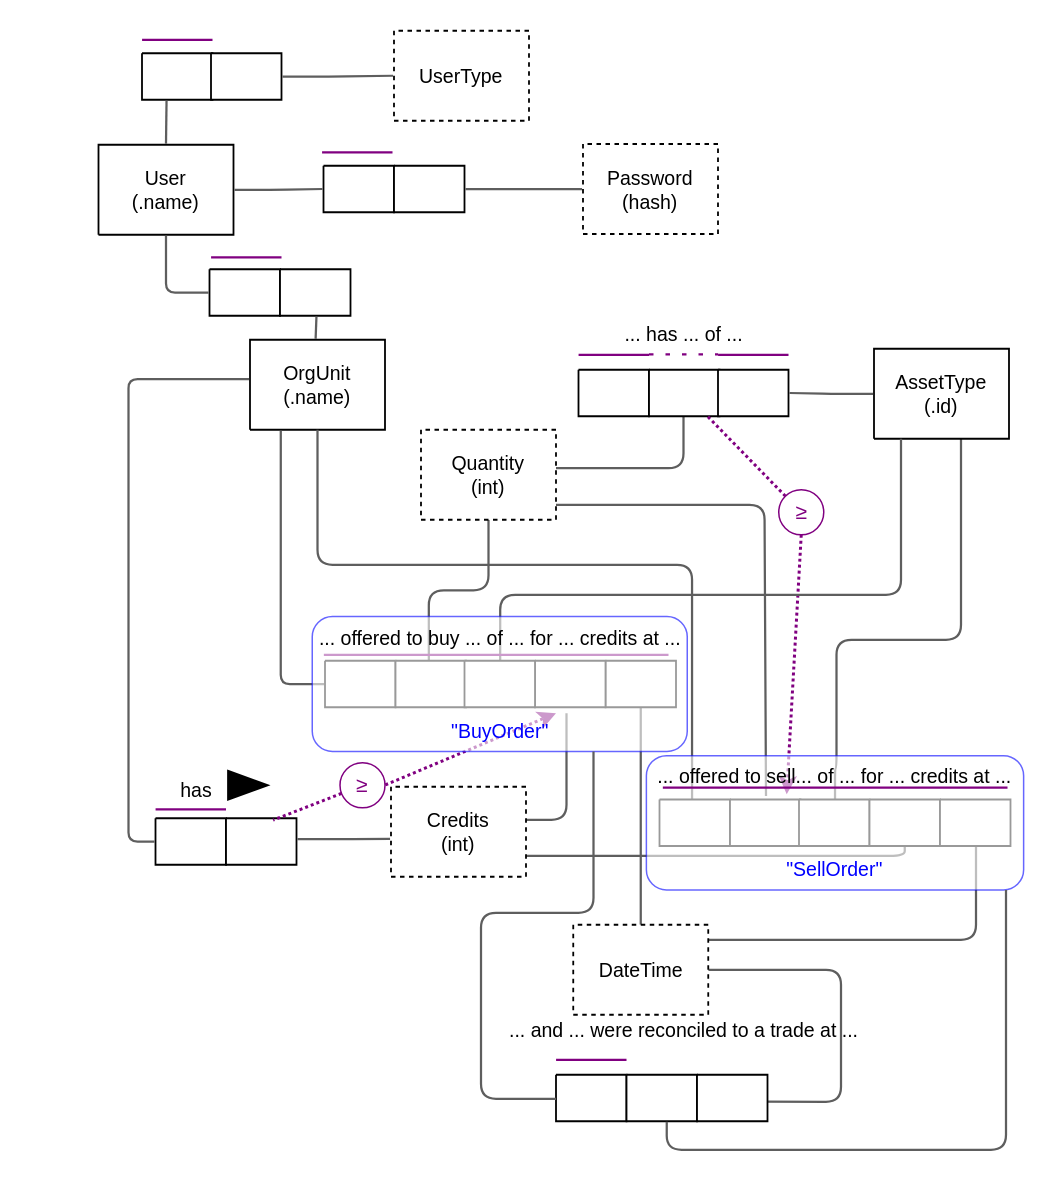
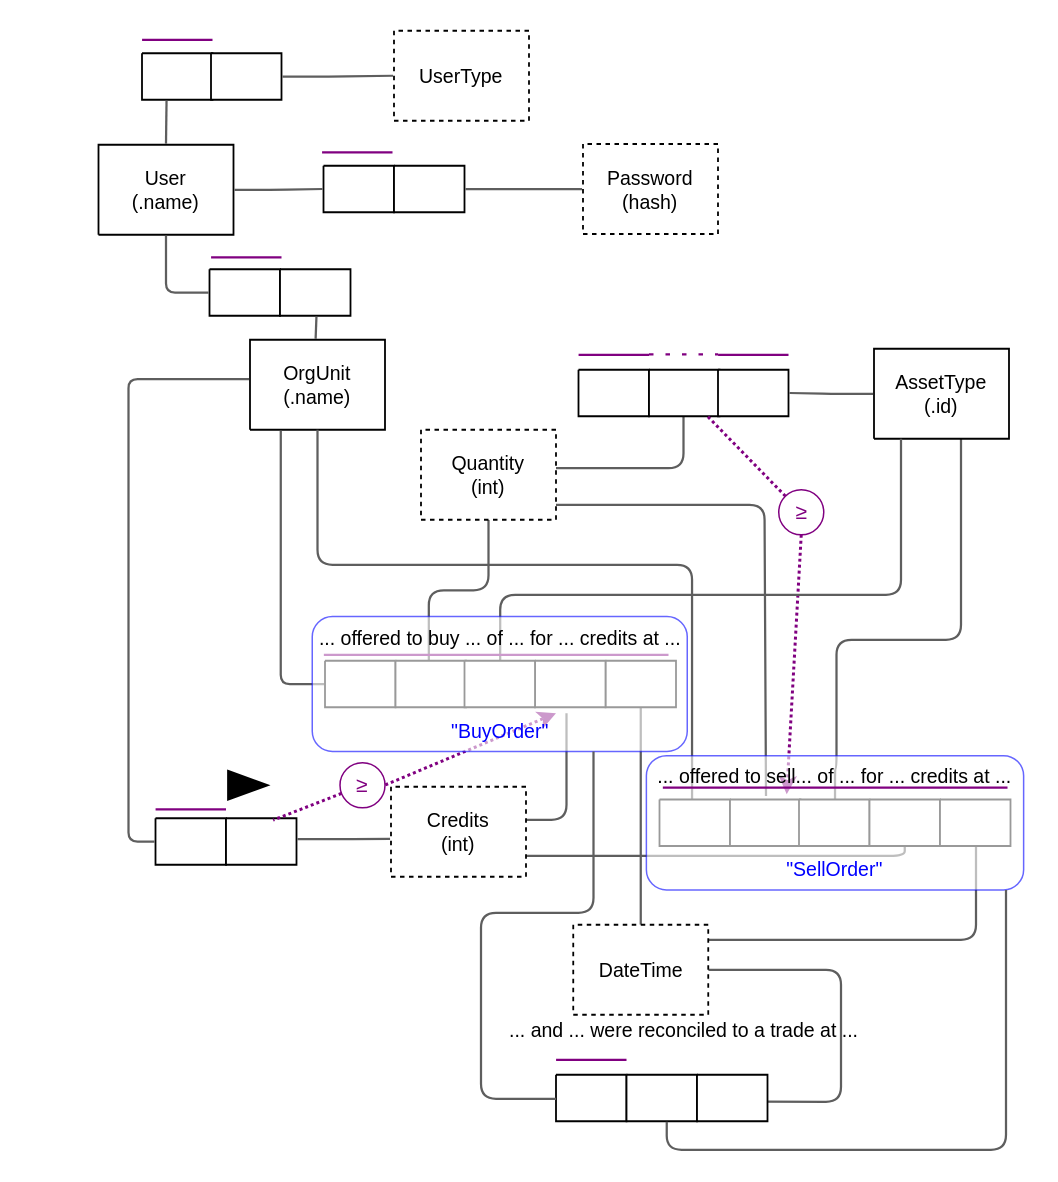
(683, 334) -> none
(196, 790) -> none
